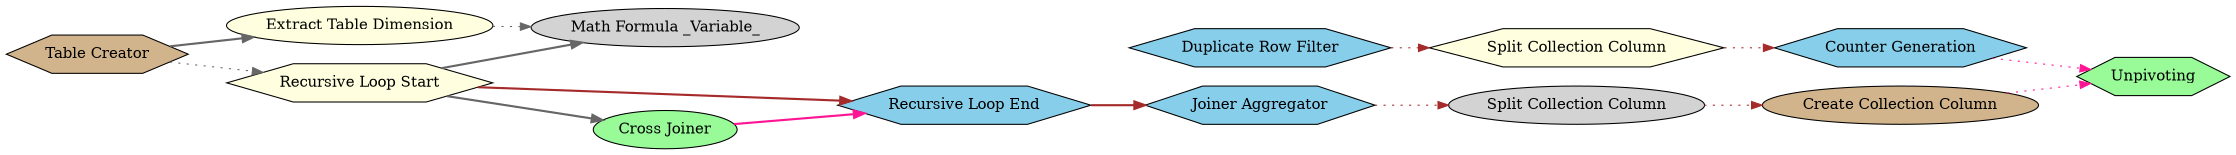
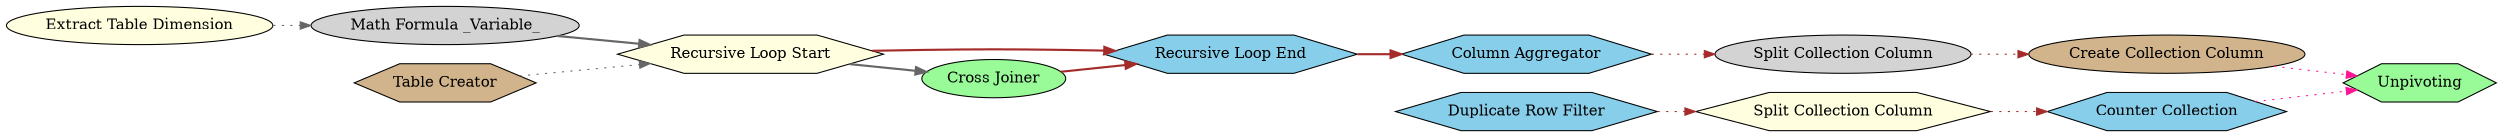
(206, 42) -> none
(1900, 48) -> (2167, 112)
(506, 56) -> (598, 40)
(1260, 105) -> (1526, 54)
(794, 119) -> (1093, 68)
